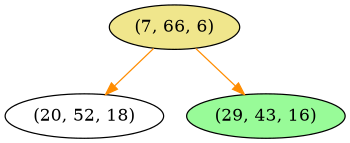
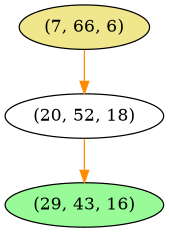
(216, 67) -> (84, 154)
